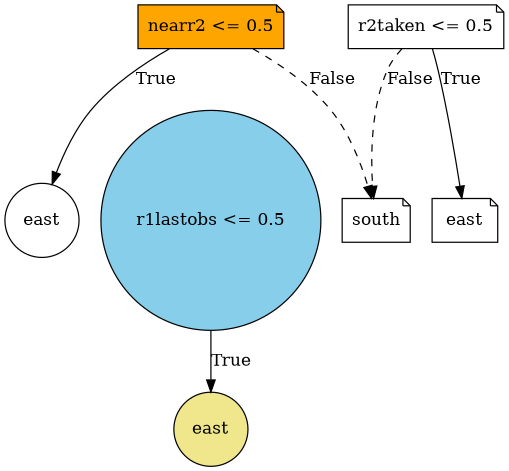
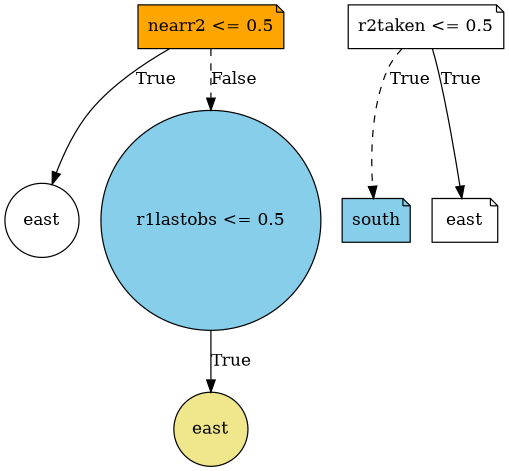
(410, 80) -> (410, 80)
(326, 105) -> (211, 73)
(376, 220) -> (376, 220)
